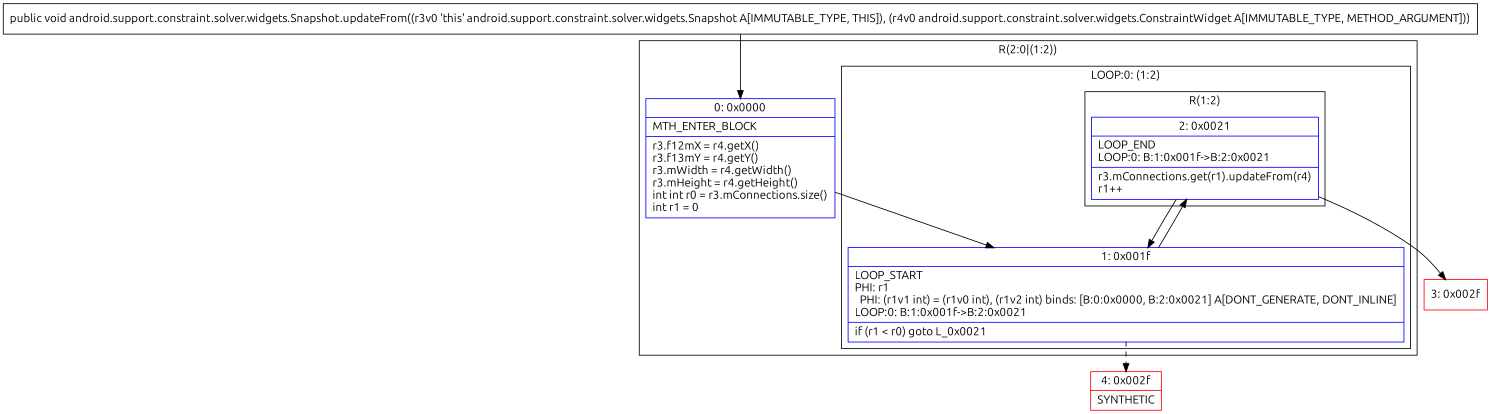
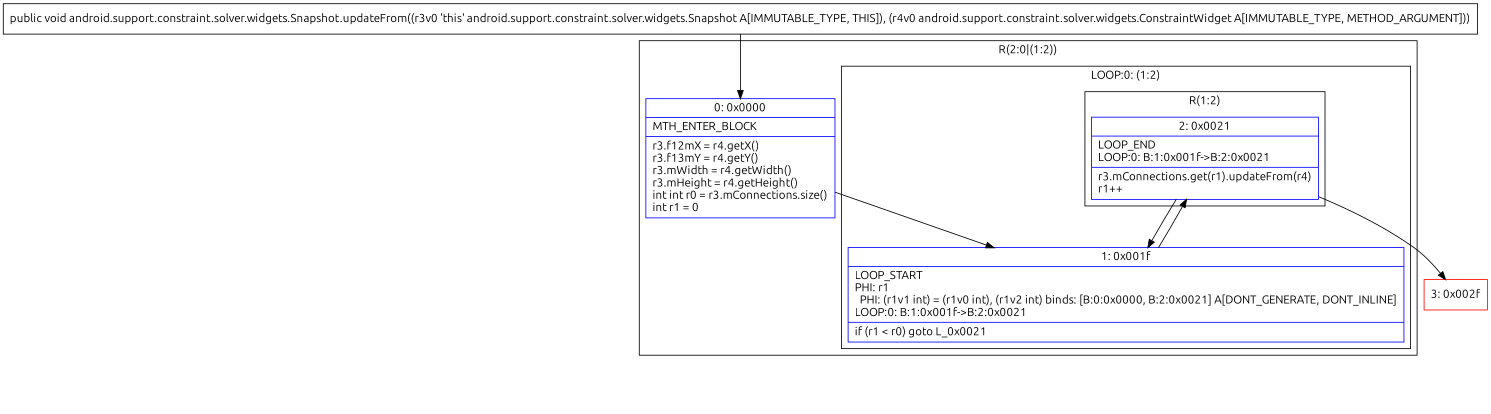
(1126, 391) -> none
